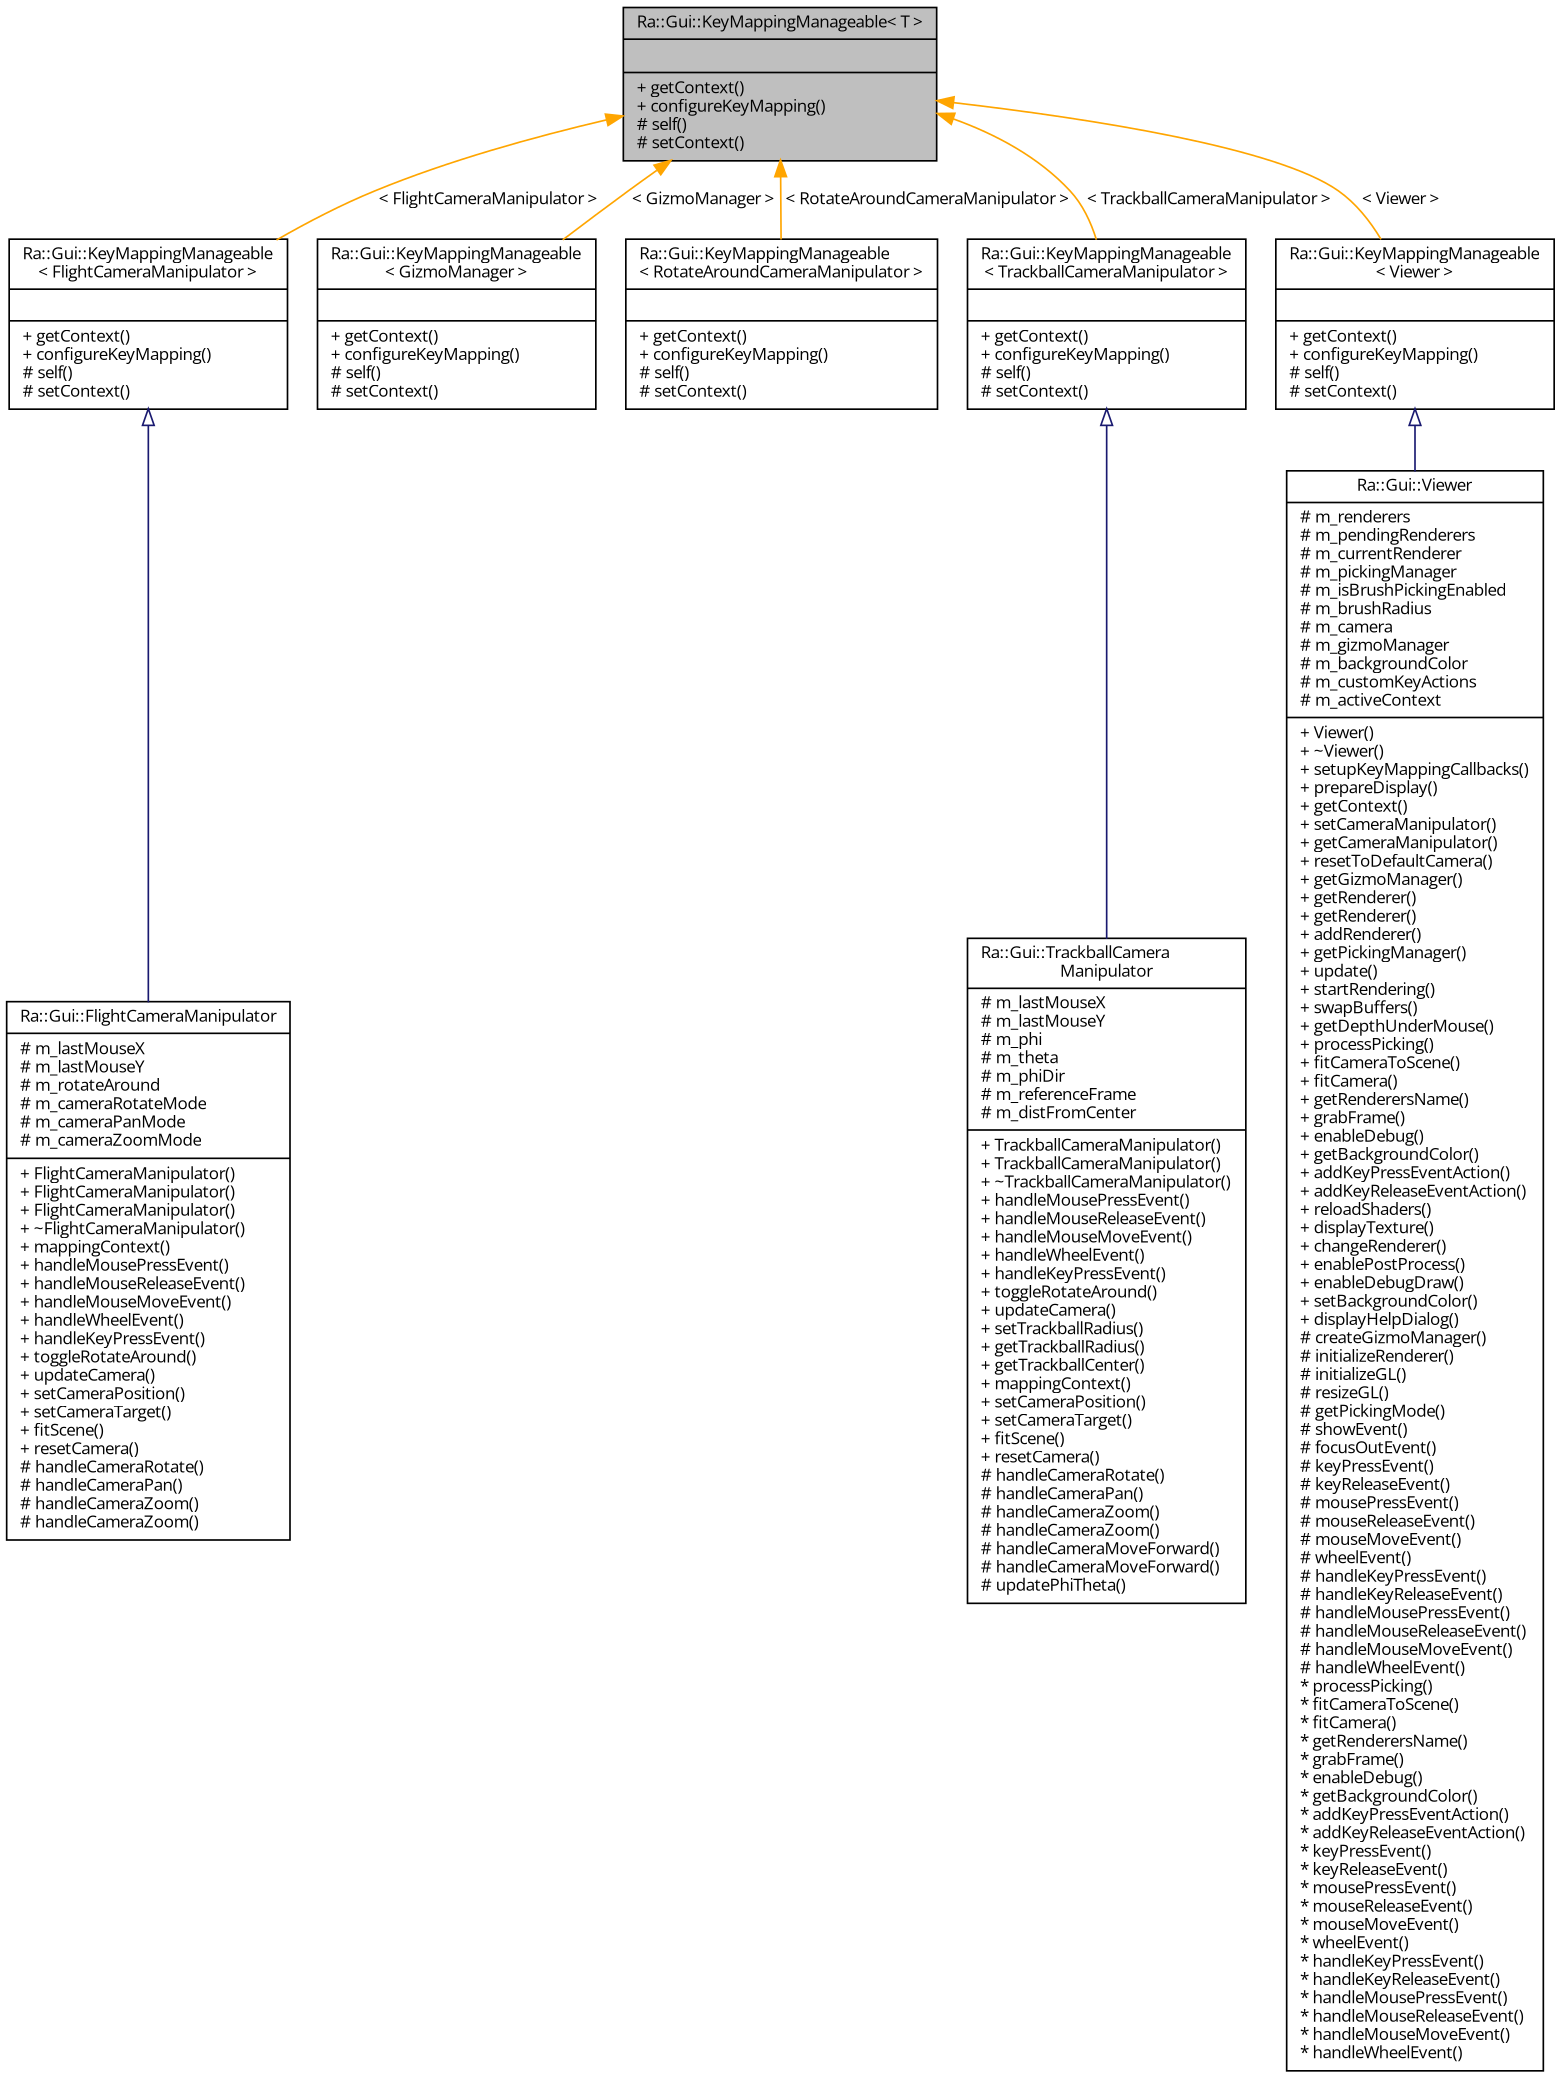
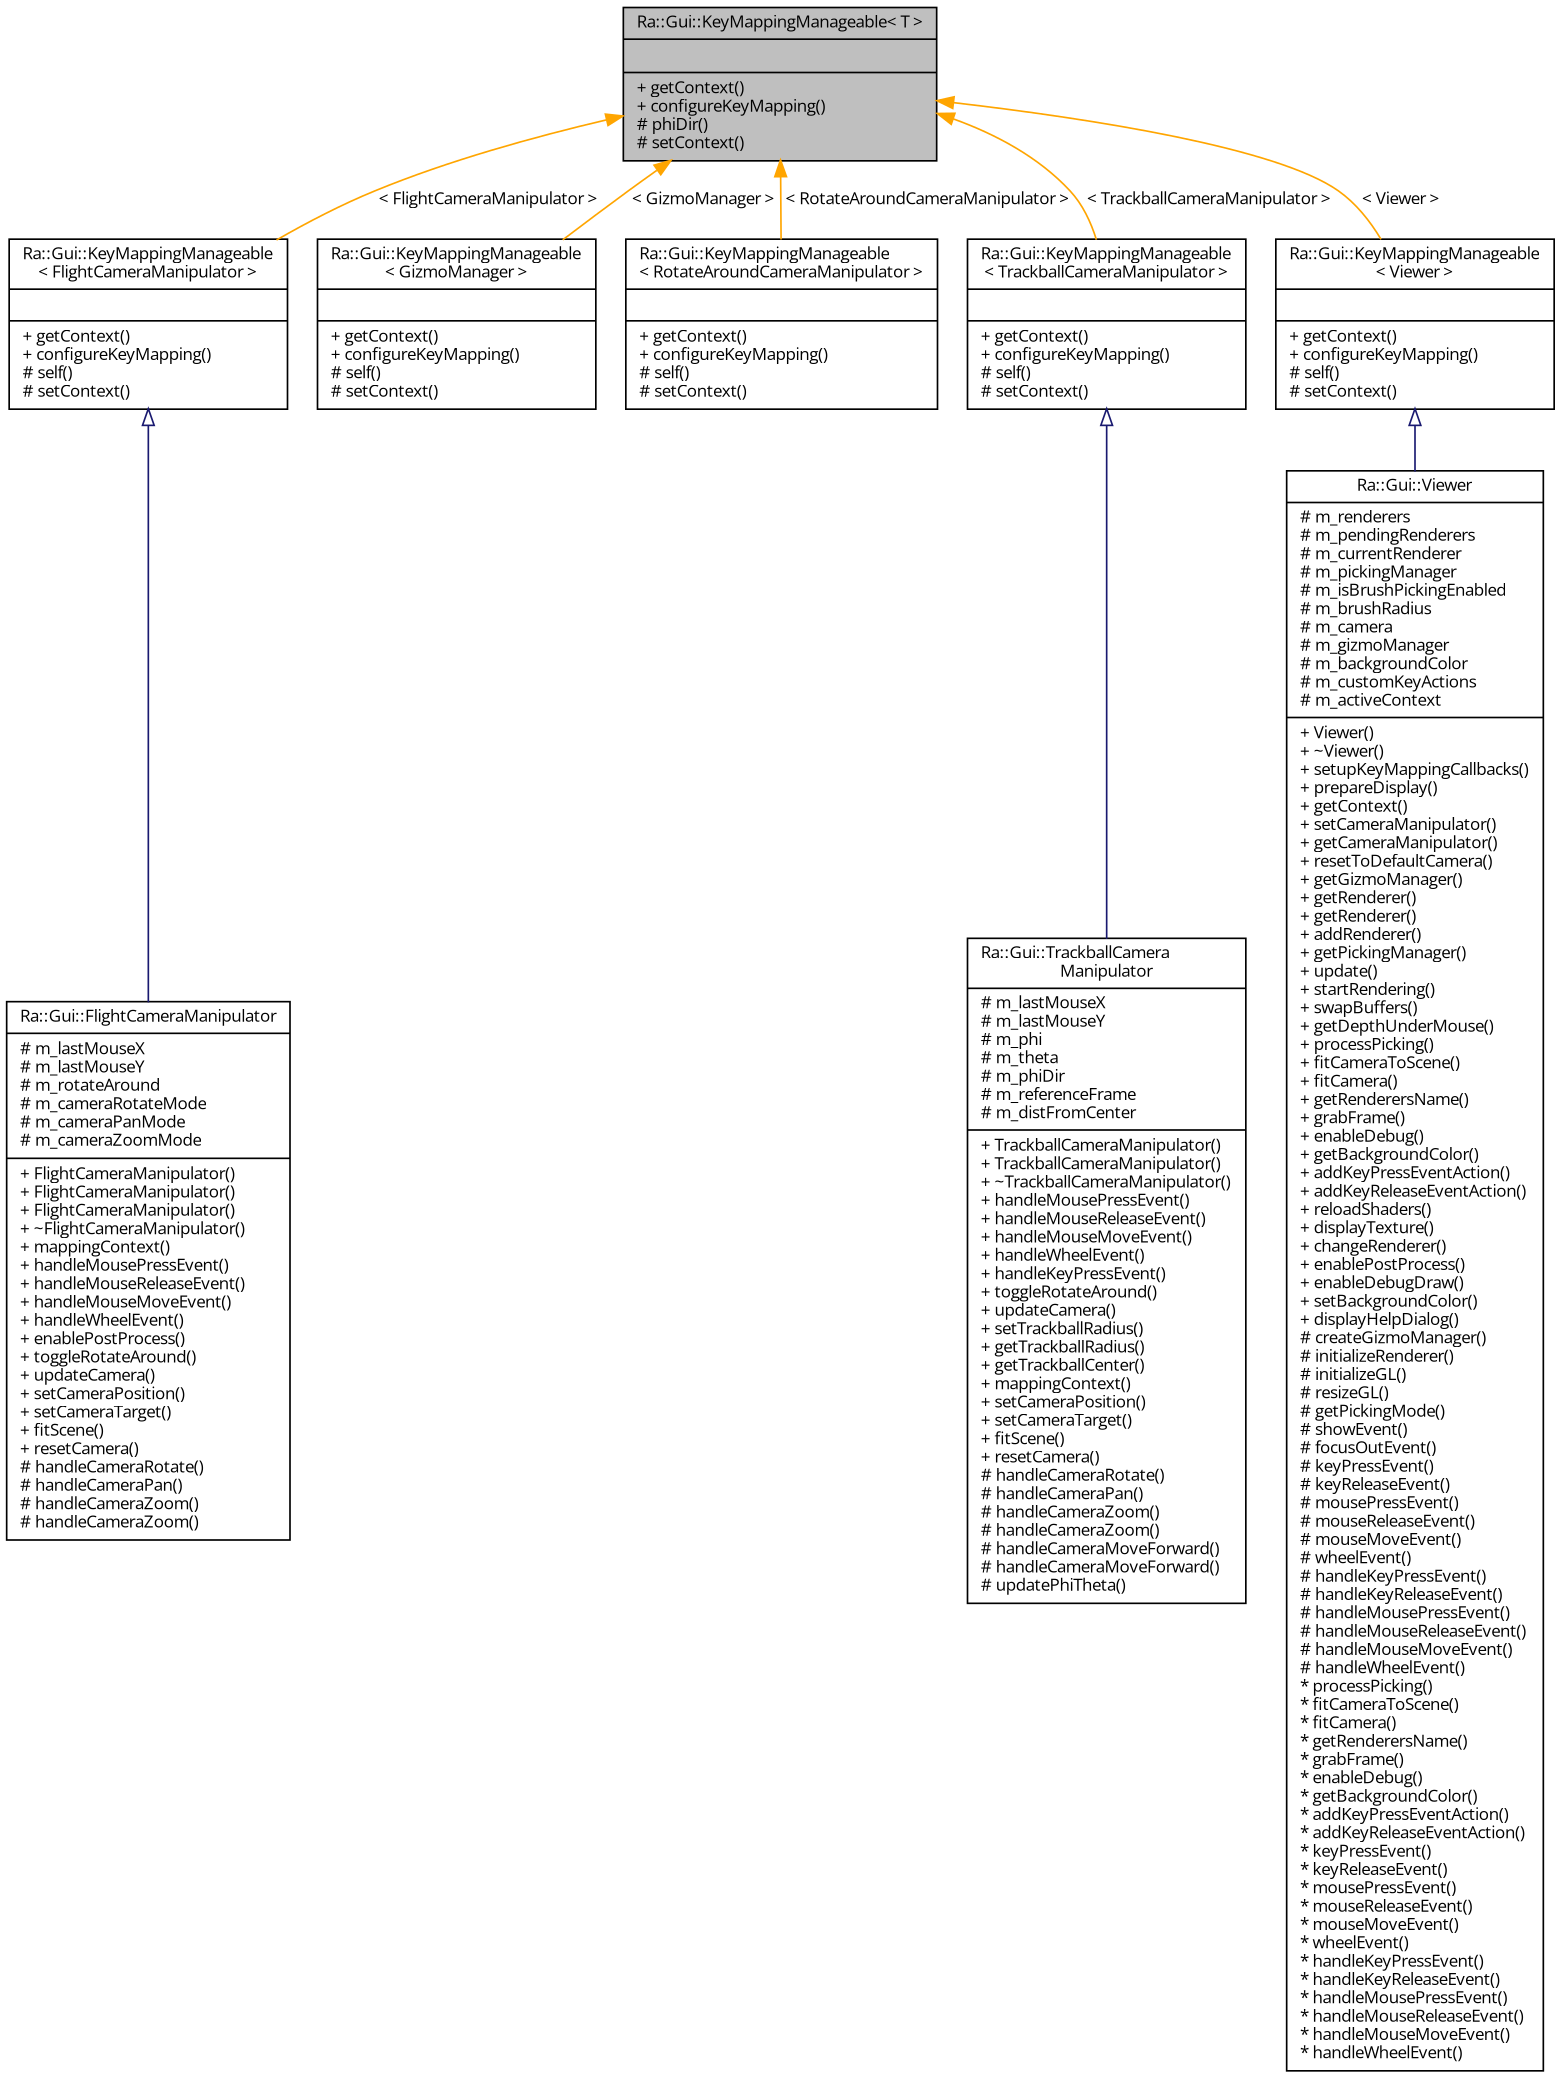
(662, 125) -> (672, 125)
(113, 1339) -> (103, 1339)
